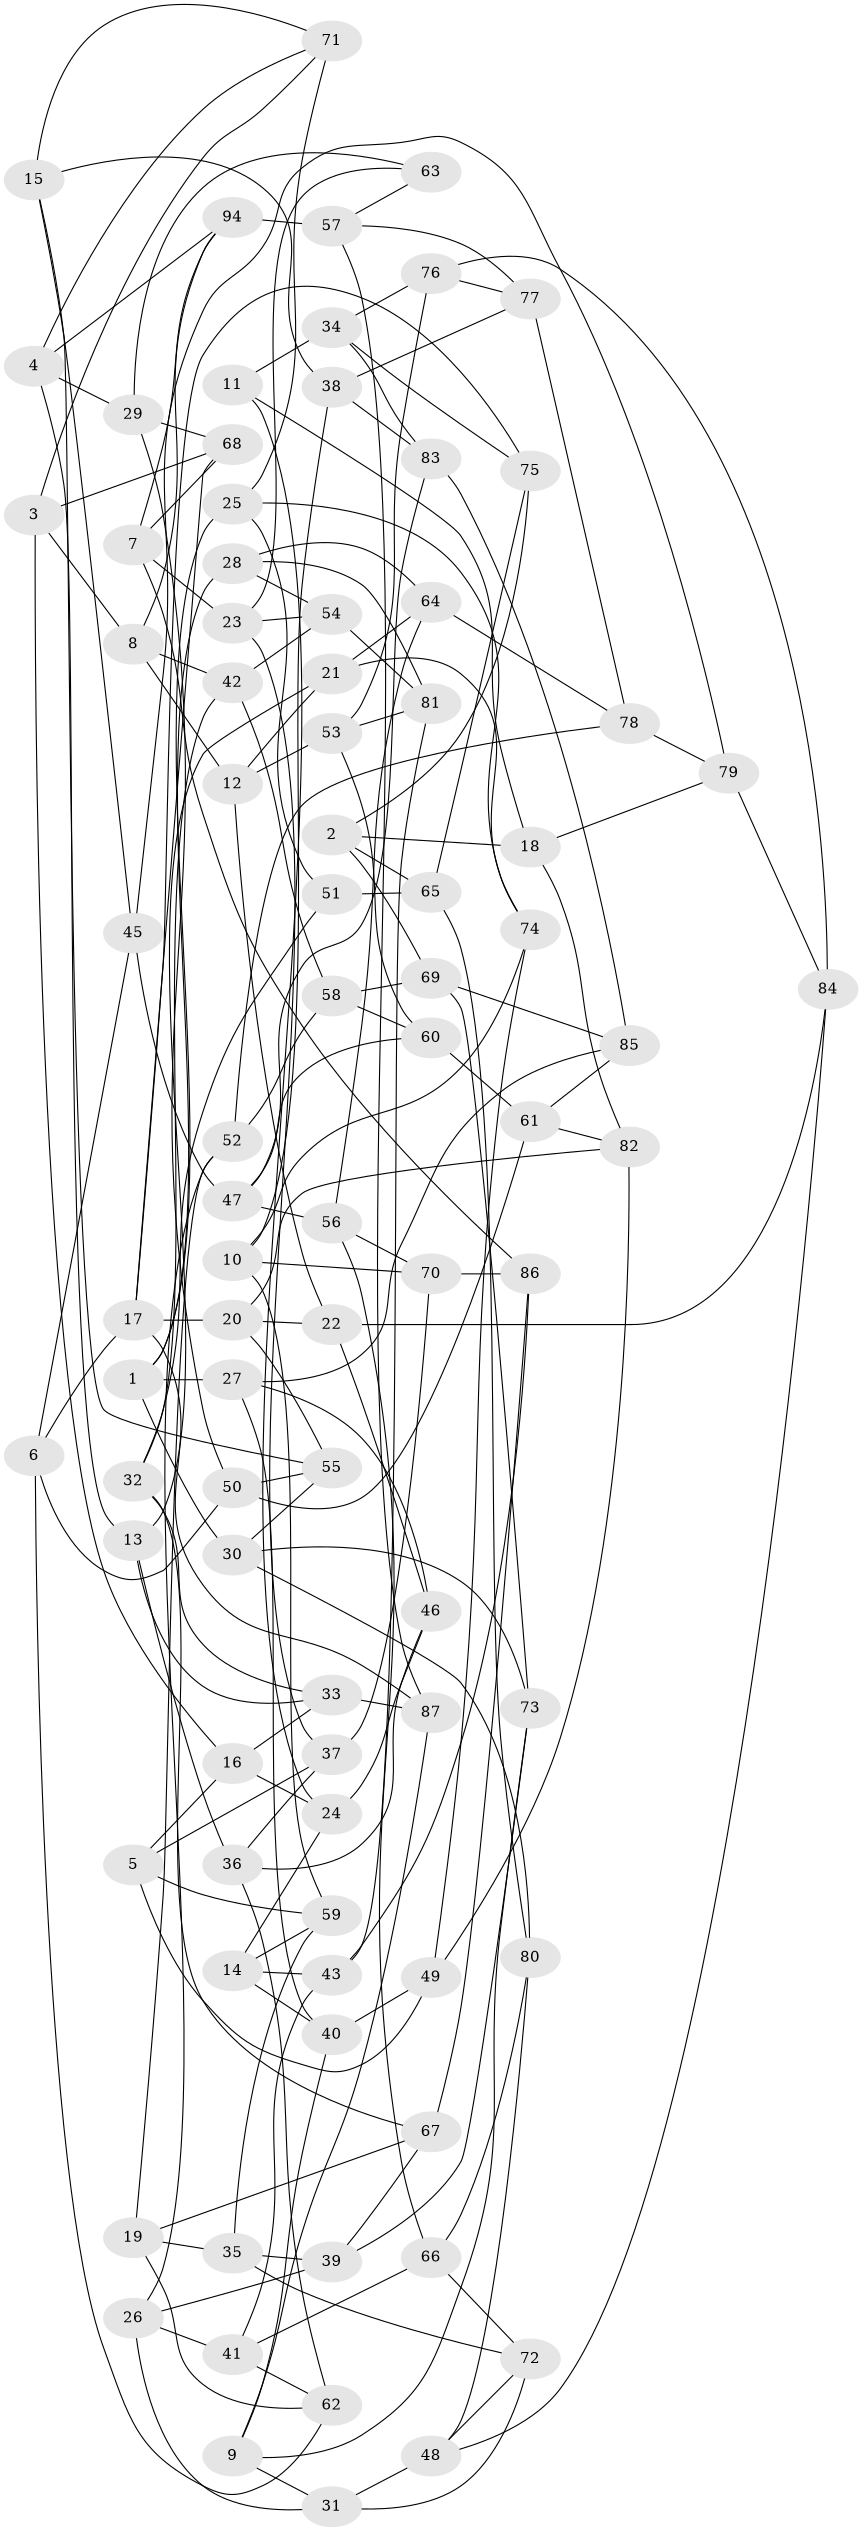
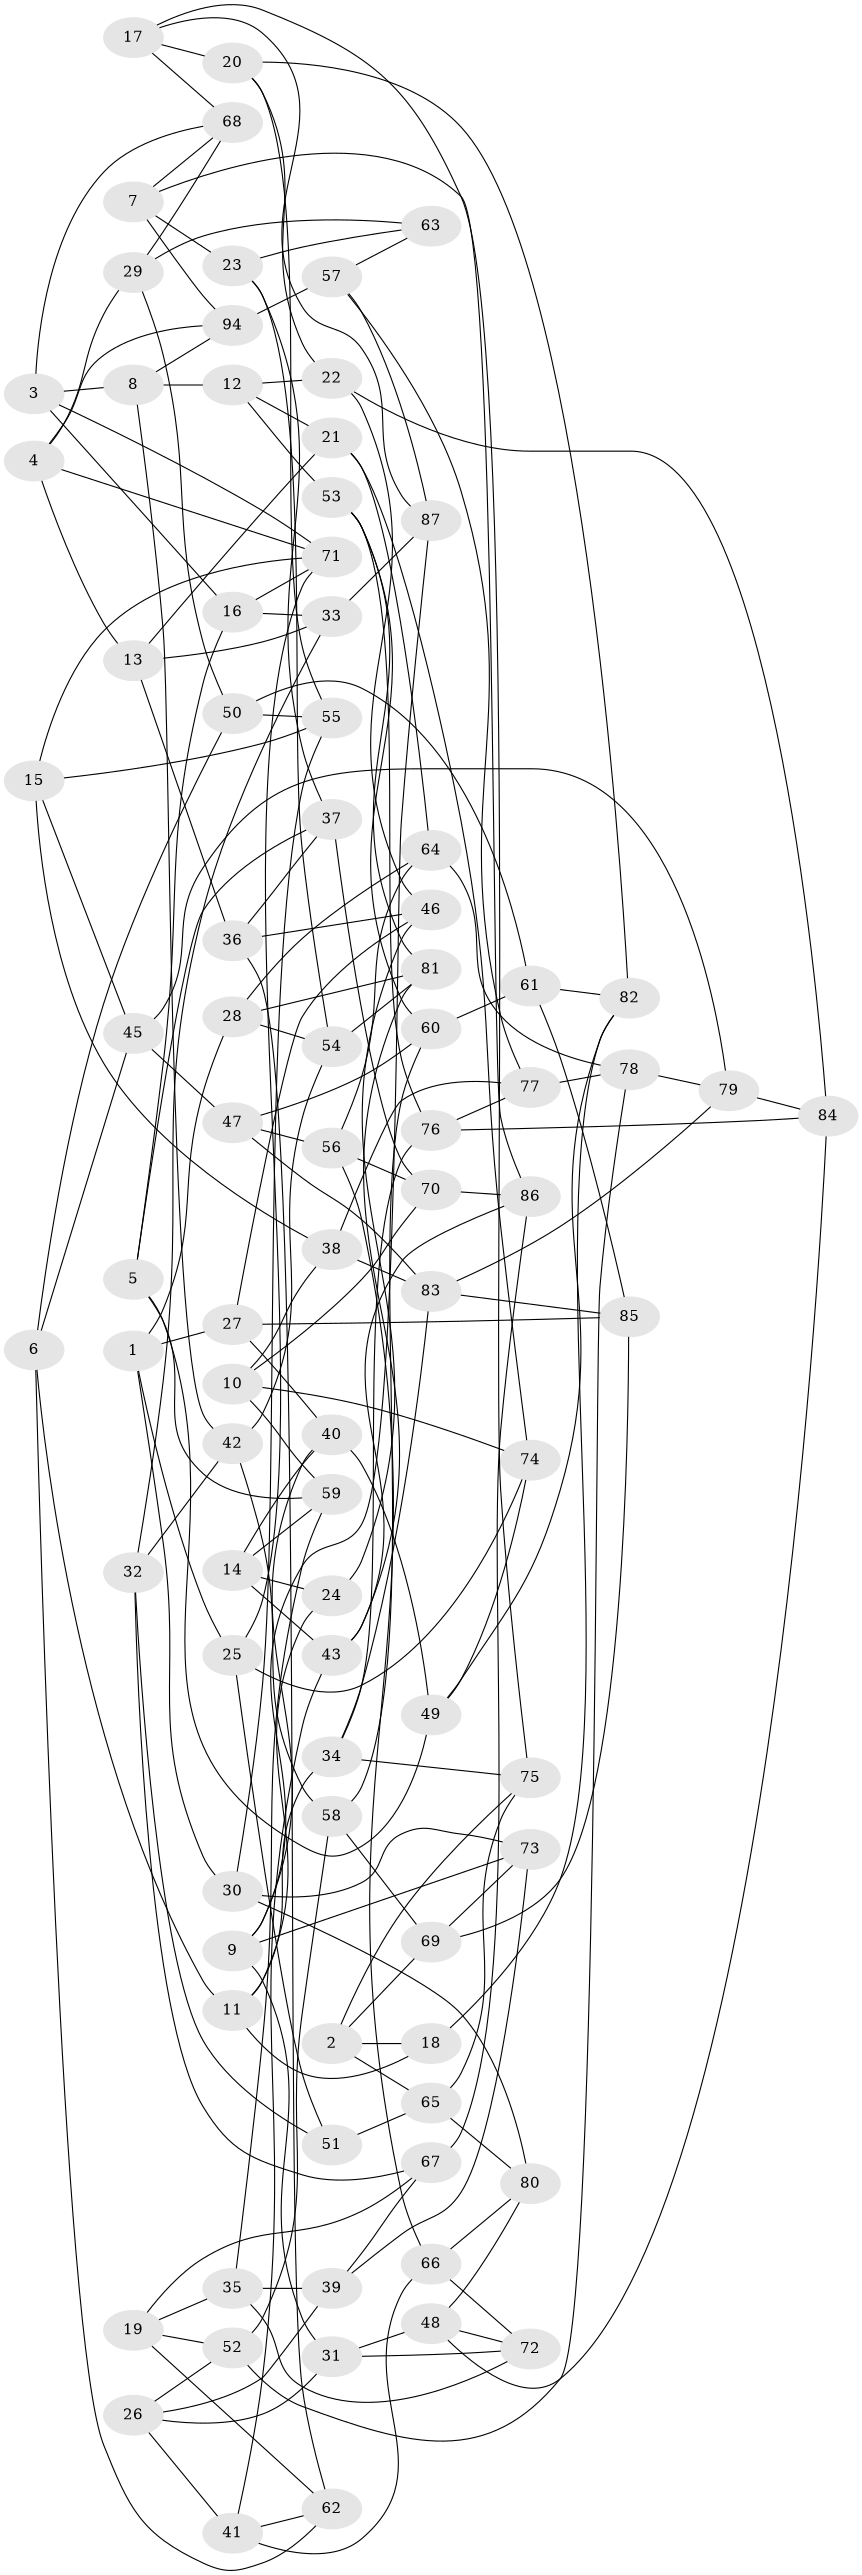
(630, 810) -> (591, 1205)
(78, 1385) -> (93, 1692)
(284, 1790) -> (282, 585)
